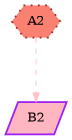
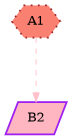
(36, 22) -> (36, 22)
